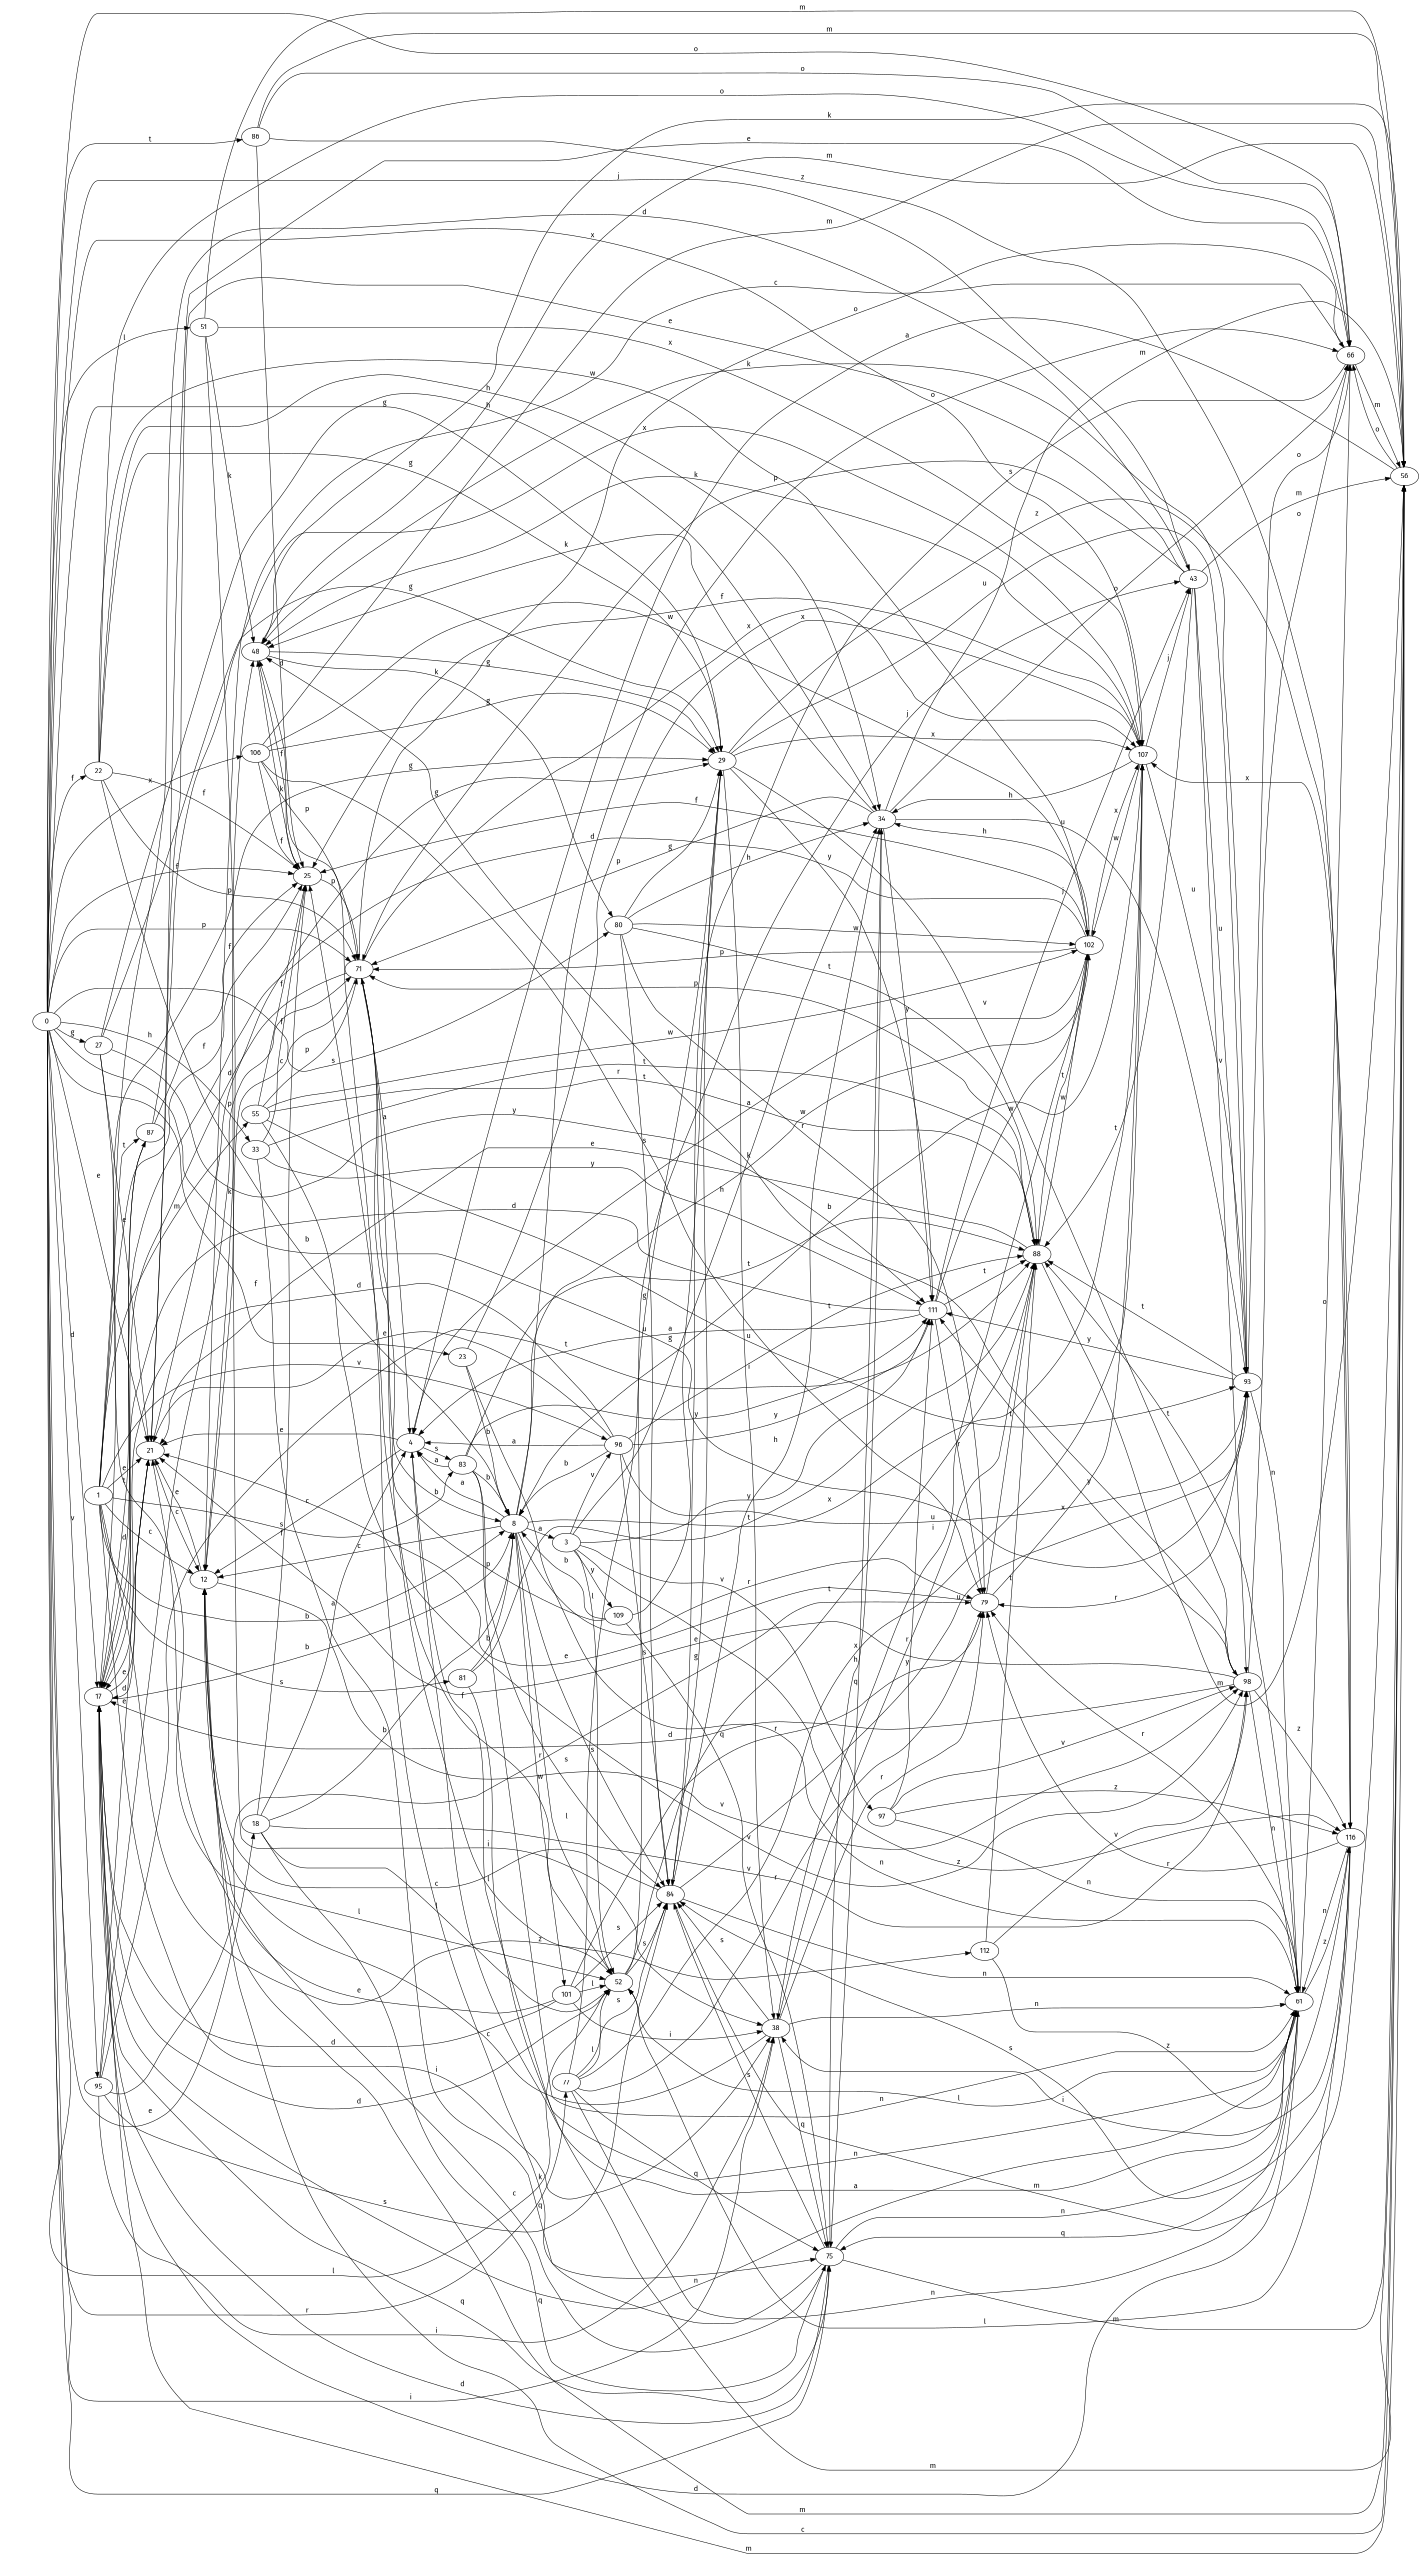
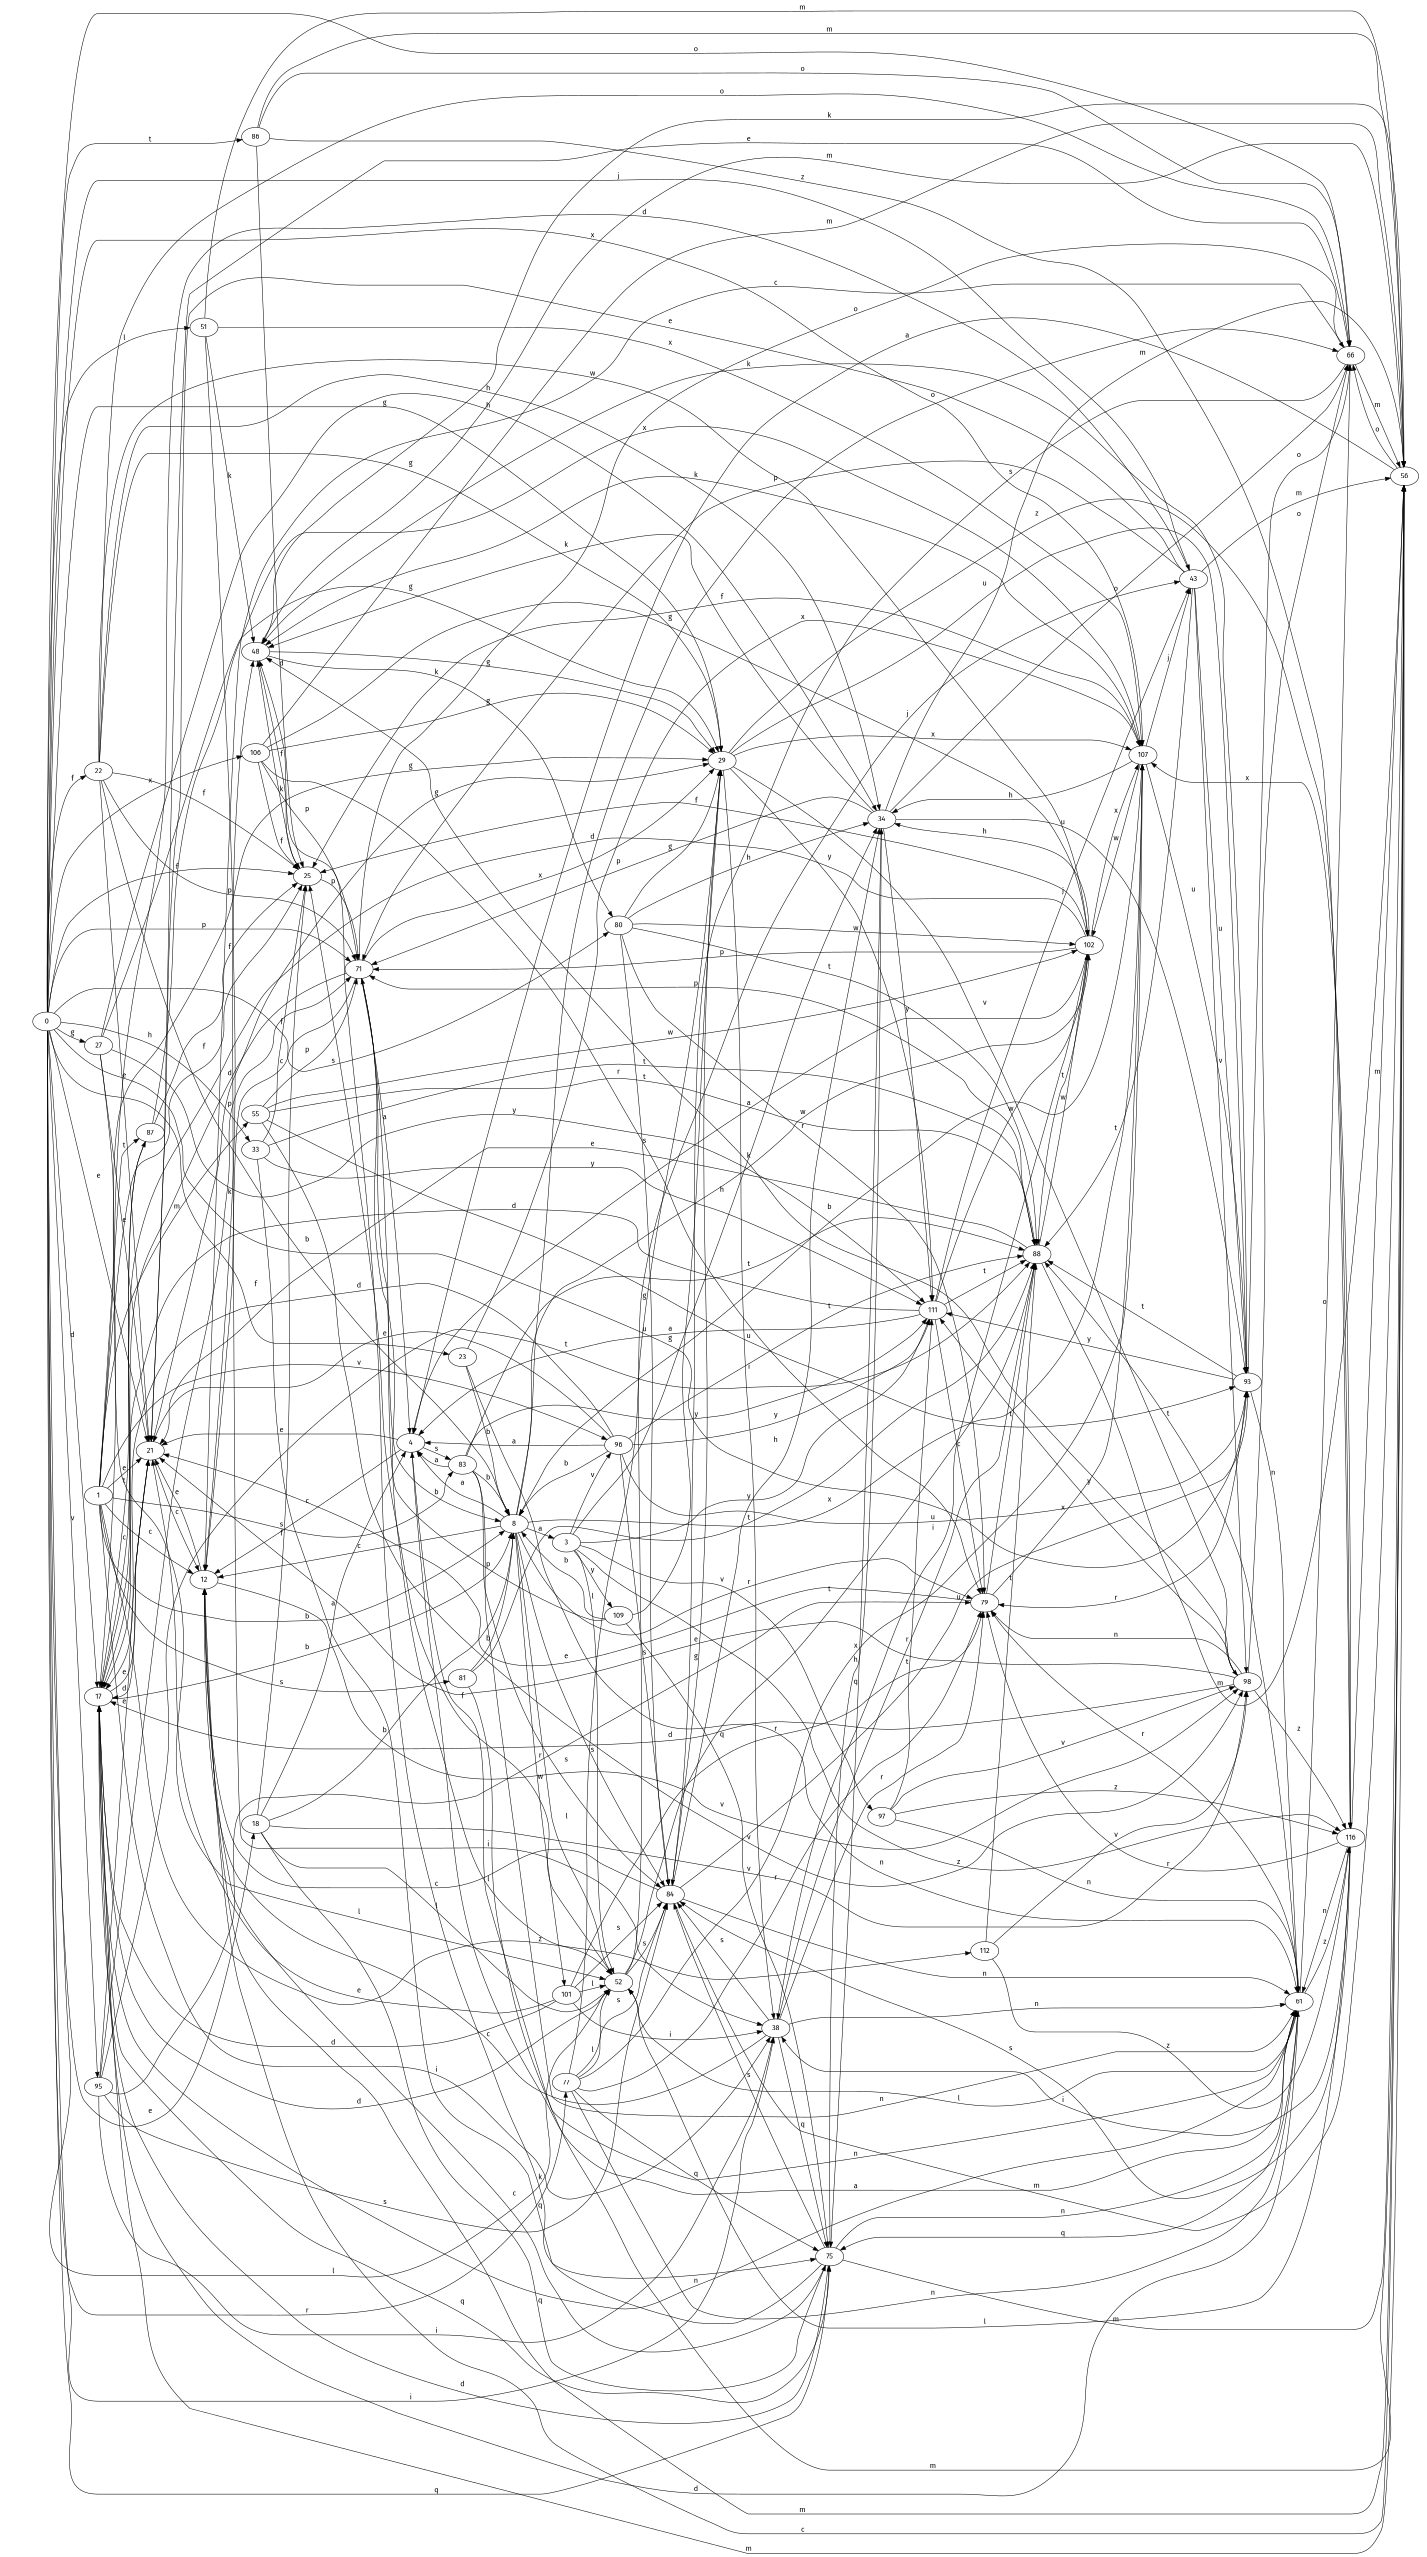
(670, 617) -> (670, 617)
(722, 654) -> (542, 879)
(281, 998) -> none
none -> (124, 1108)
none -> (1378, 1160)
(959, 1444) -> (959, 1444)
(124, 1538) -> (124, 1538)
(907, 1662) -> (907, 1662)
(1273, 1839) -> (1121, 1639)
